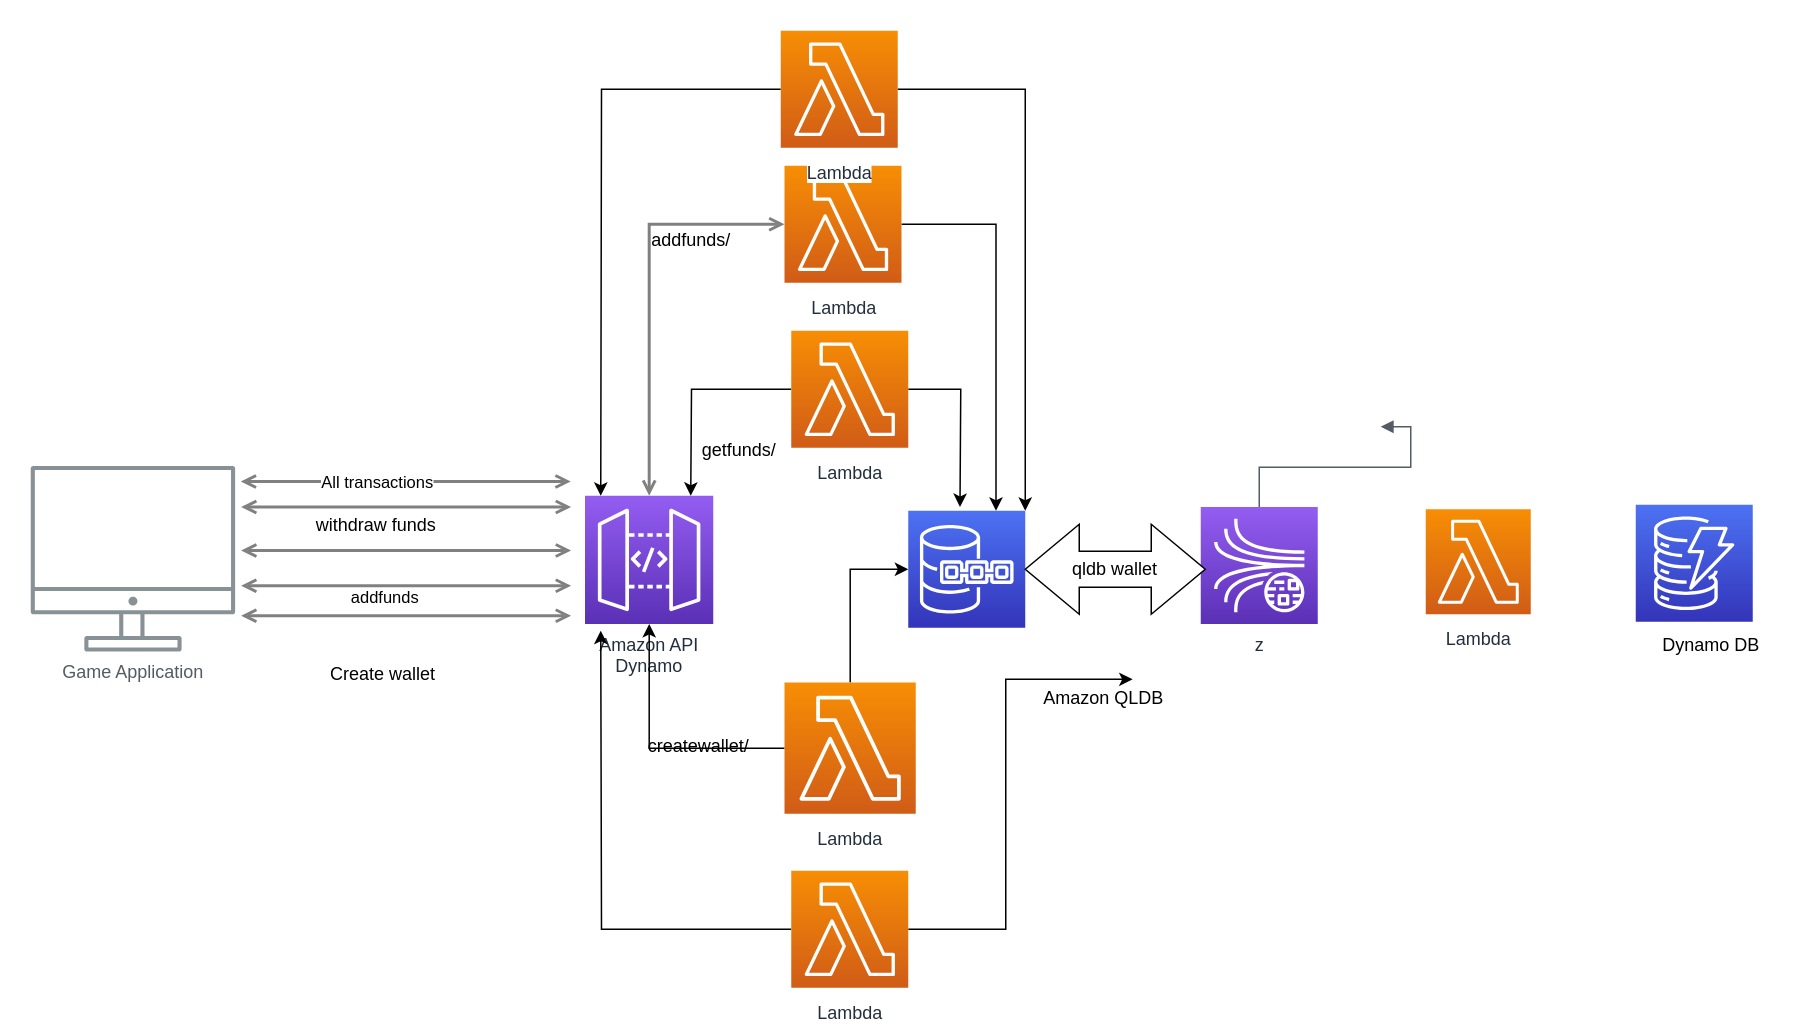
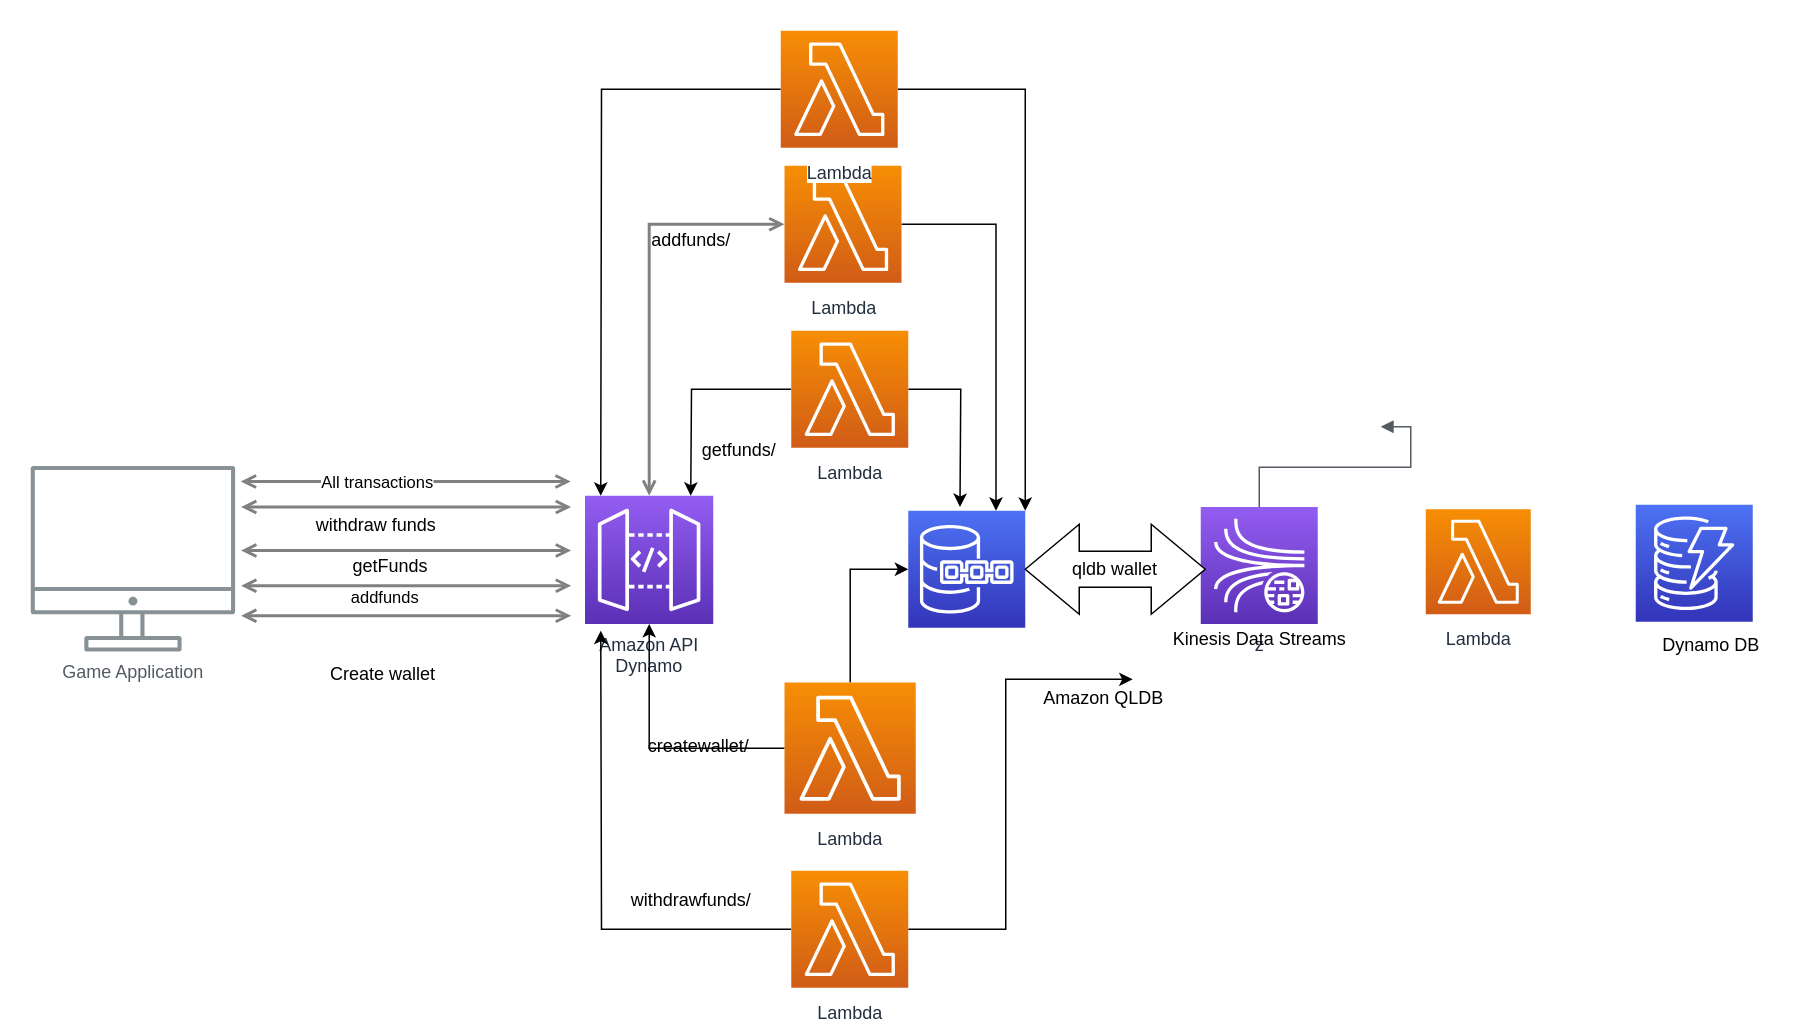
none -> (391, 566)
none -> (1259, 639)
none -> (691, 901)
